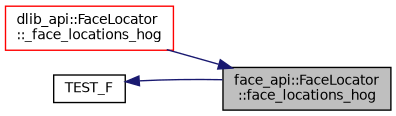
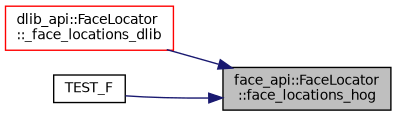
(89, 28) -> (89, 28)
(181, 80) -> (167, 98)
